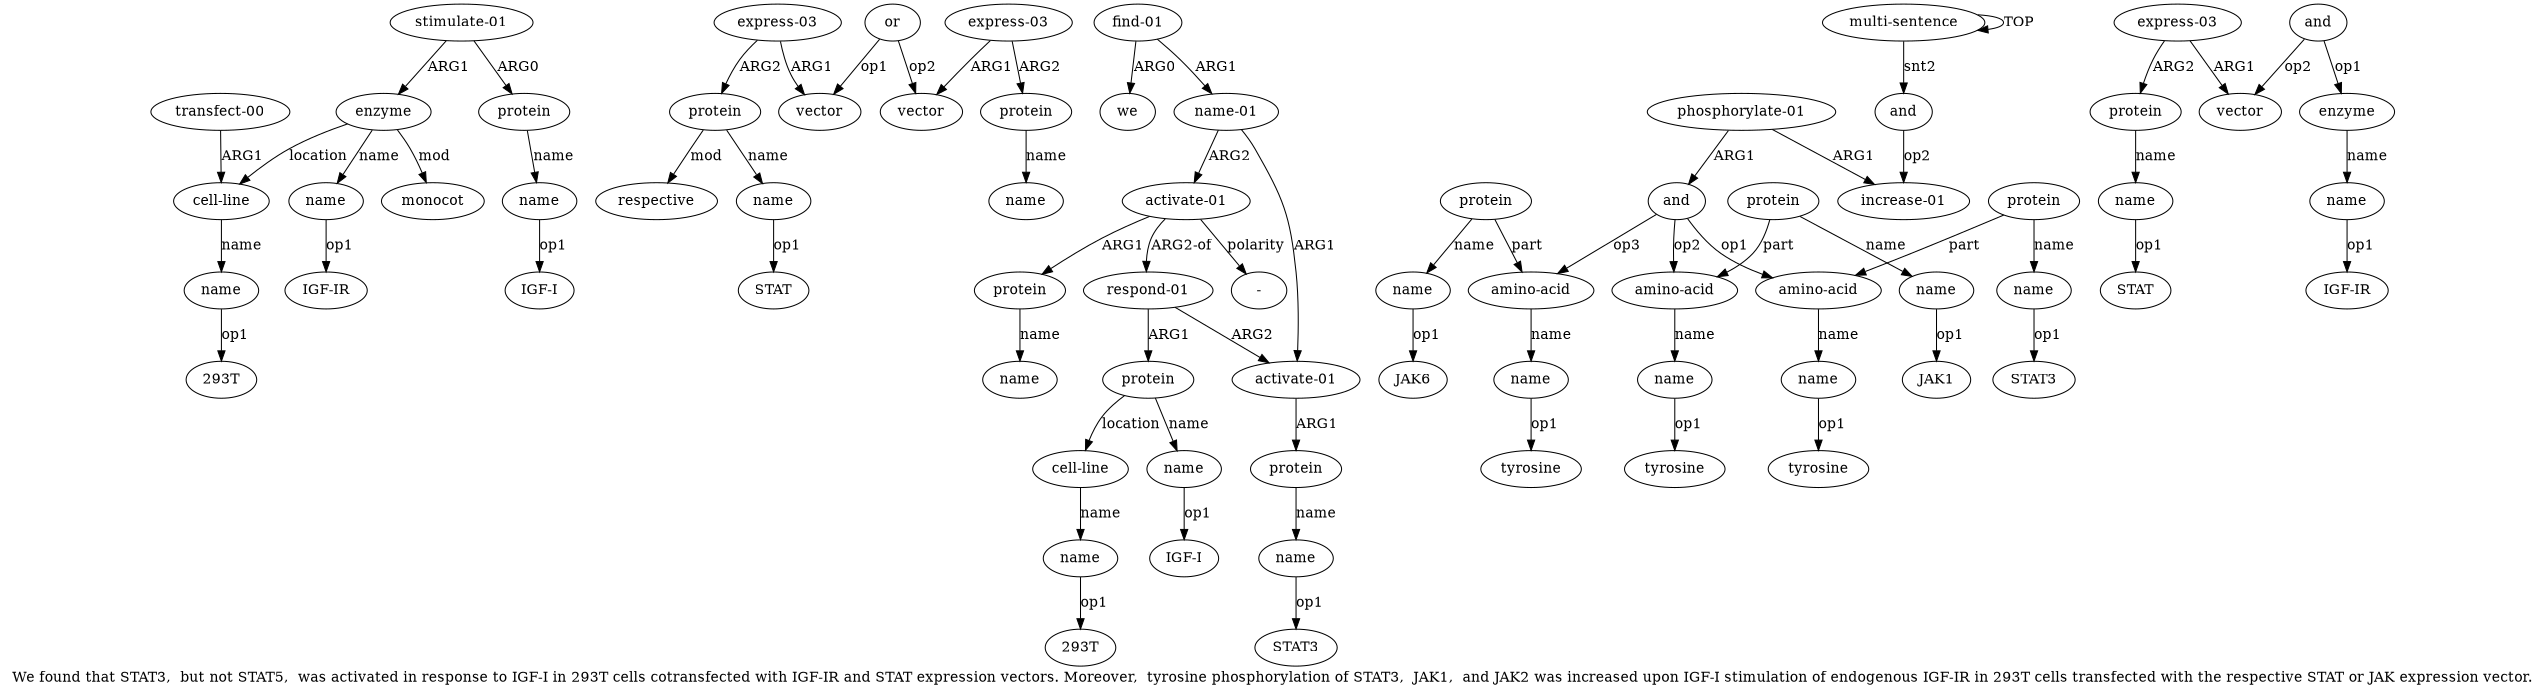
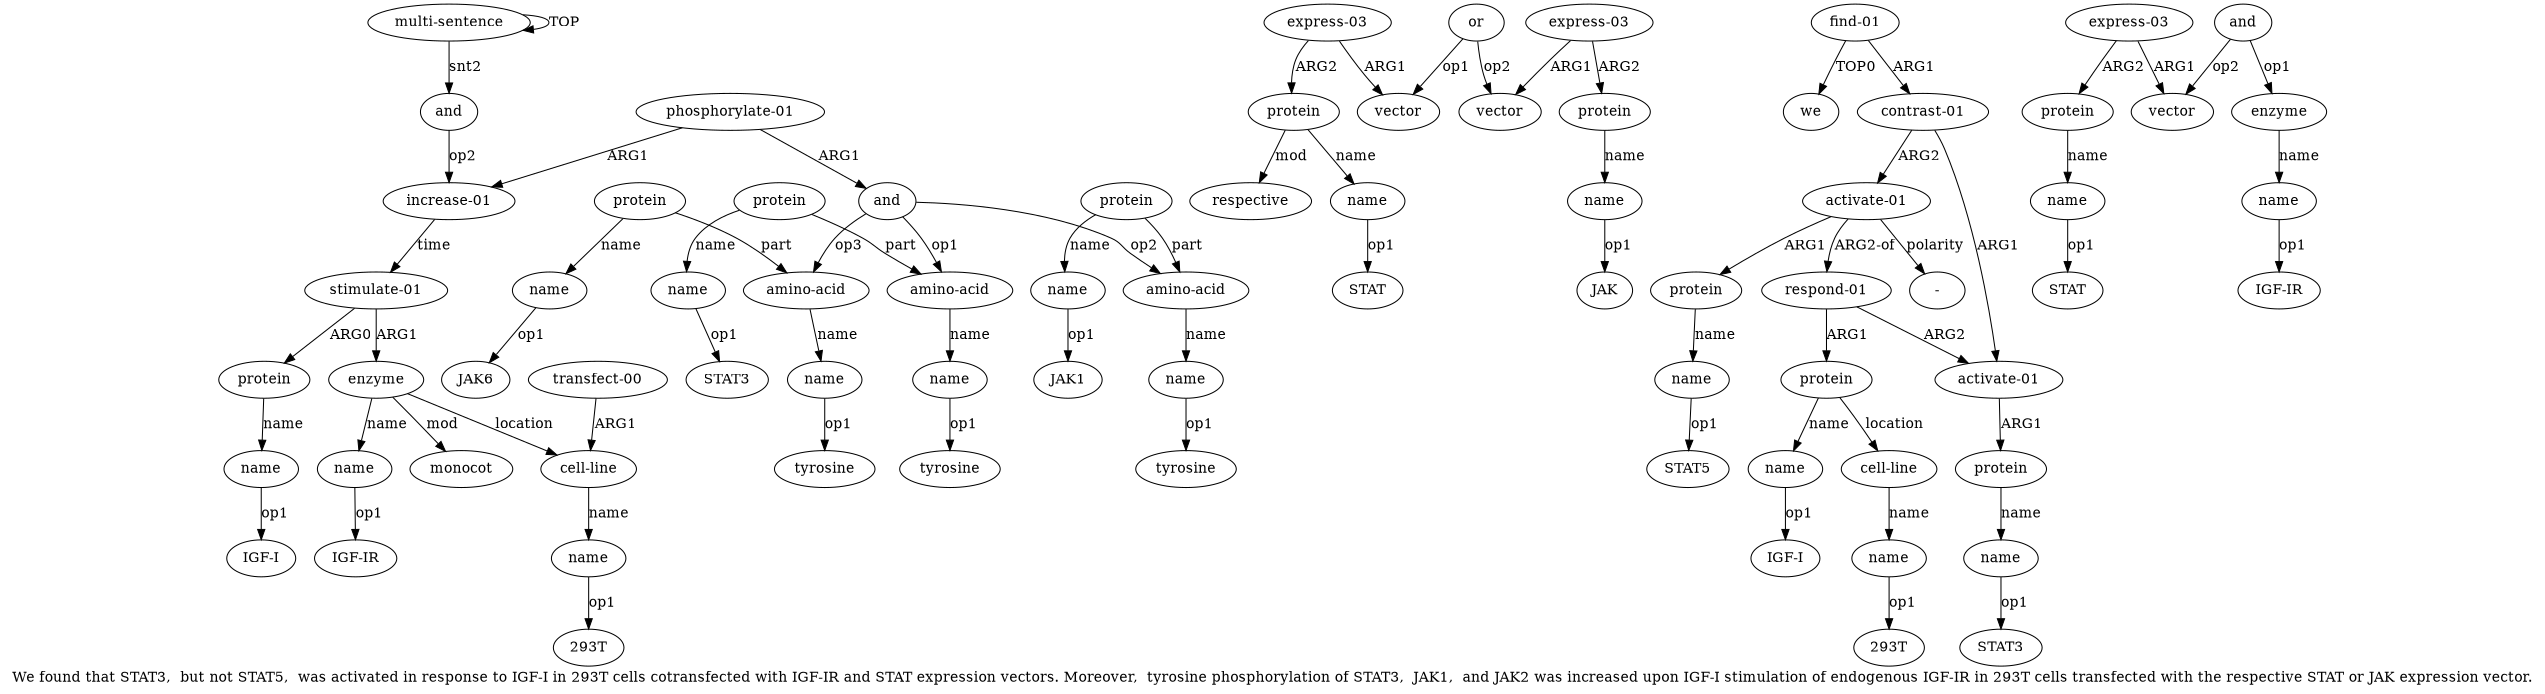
(1155, 67) -> (1856, 67)
(1226, 112) -> (1923, 112)
none -> (416, 242)
none -> (1605, 290)
none -> (1688, 469)
